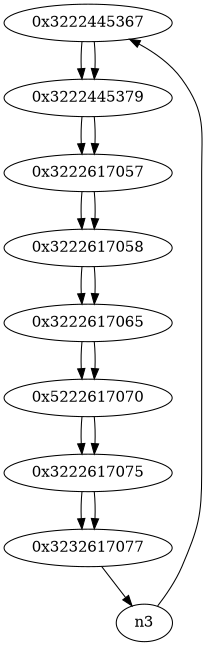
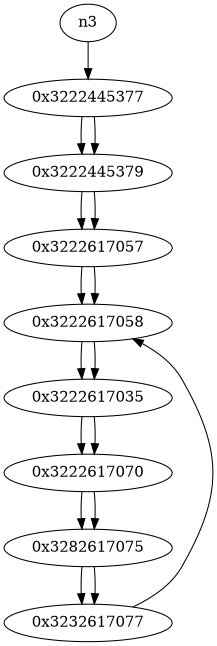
(88, 23) -> (88, 98)
(88, 323) -> (88, 398)
(88, 398) -> (88, 473)
(88, 473) -> (88, 548)
(114, 582) -> (212, 478)
